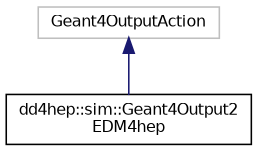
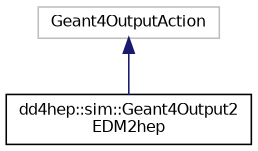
(129, 119) -> (129, 119)
